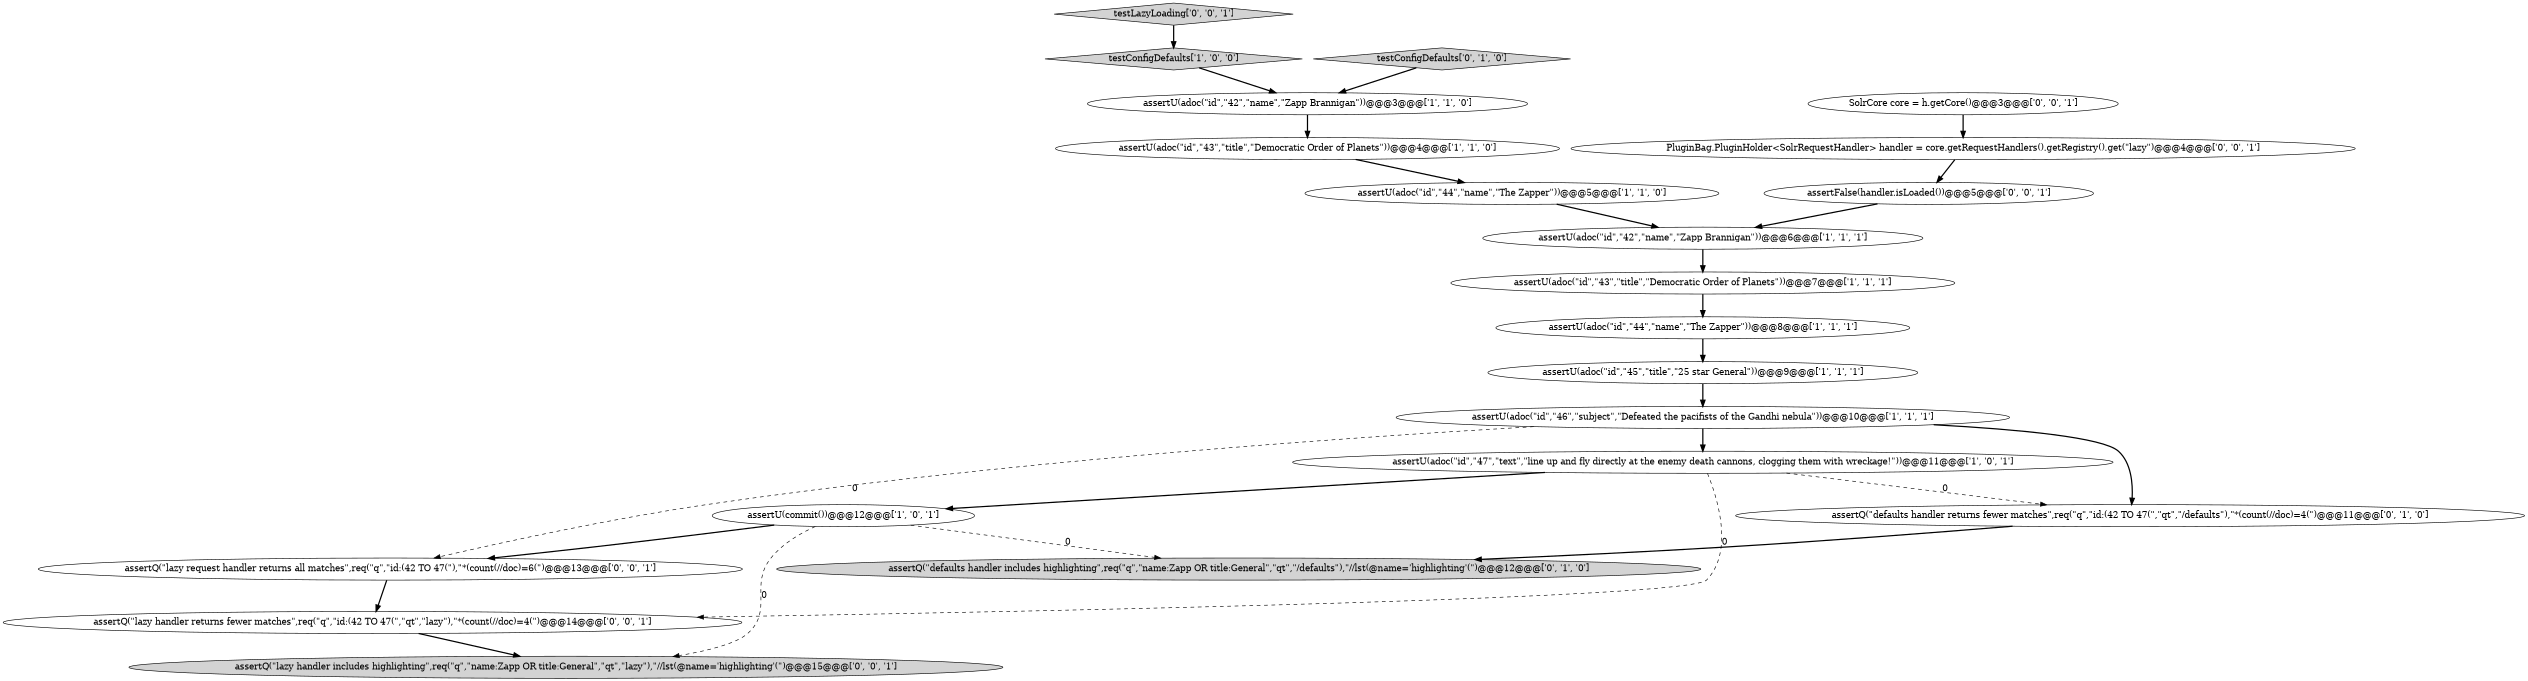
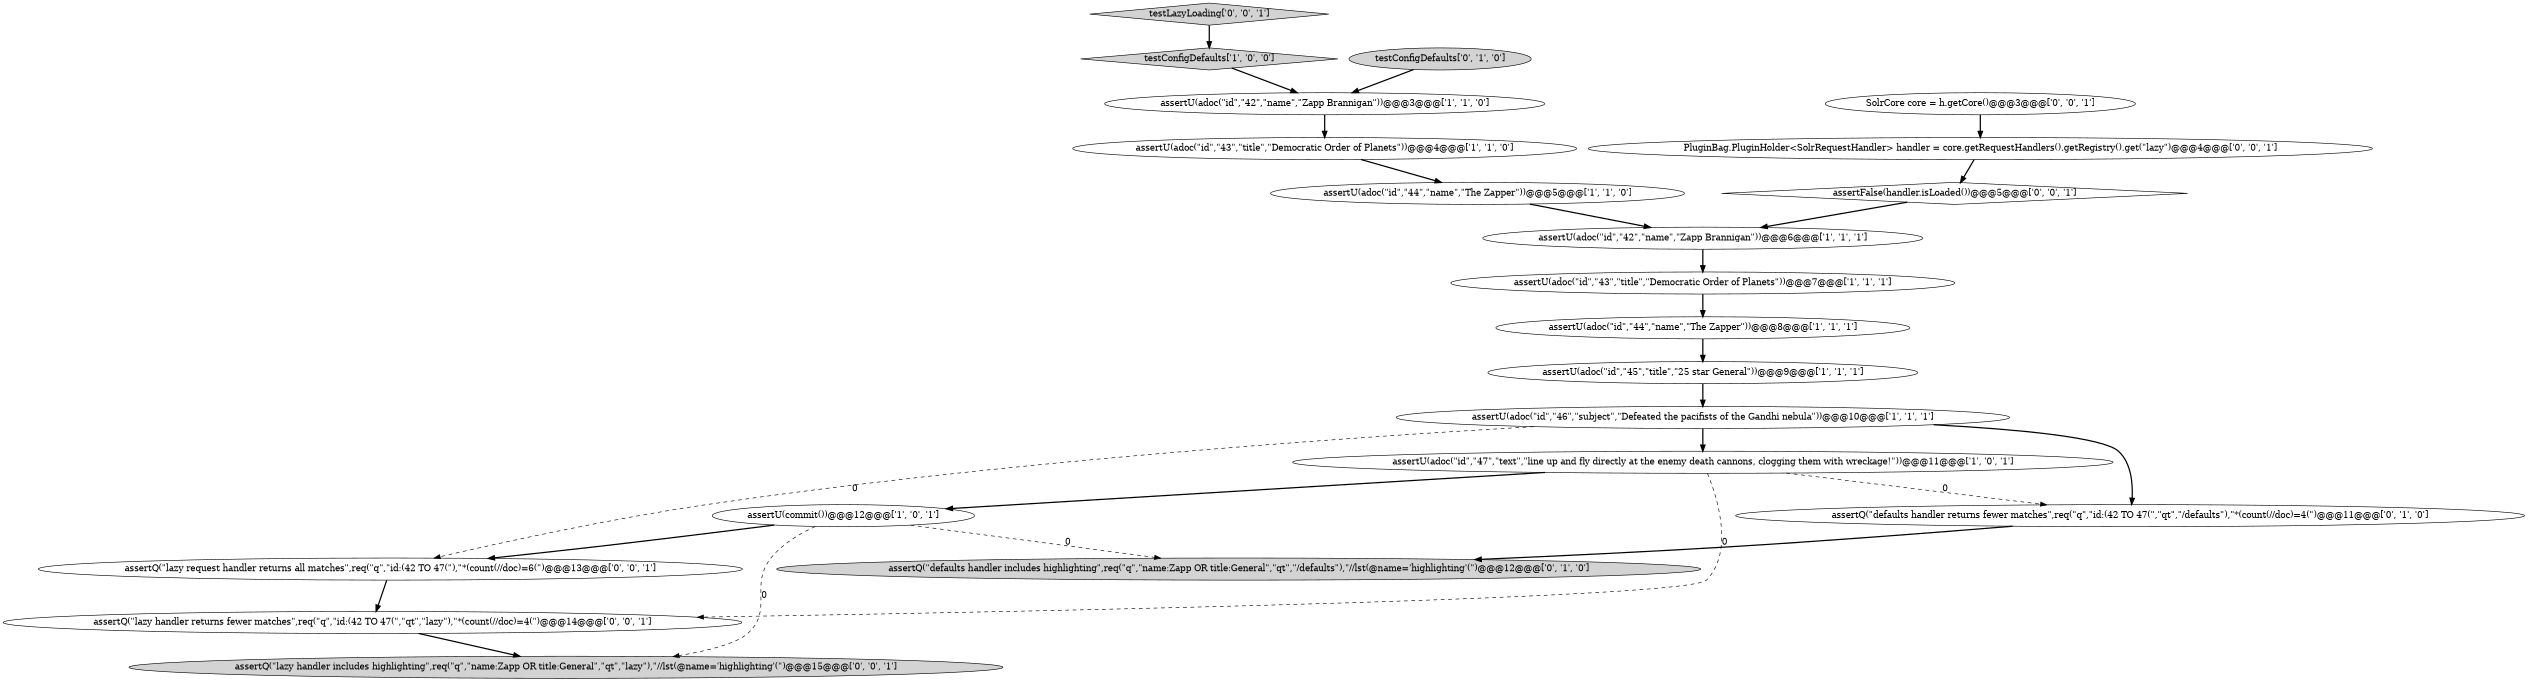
(1442, 59) -> (1440, 59)
(1929, 193) -> (1954, 193)
